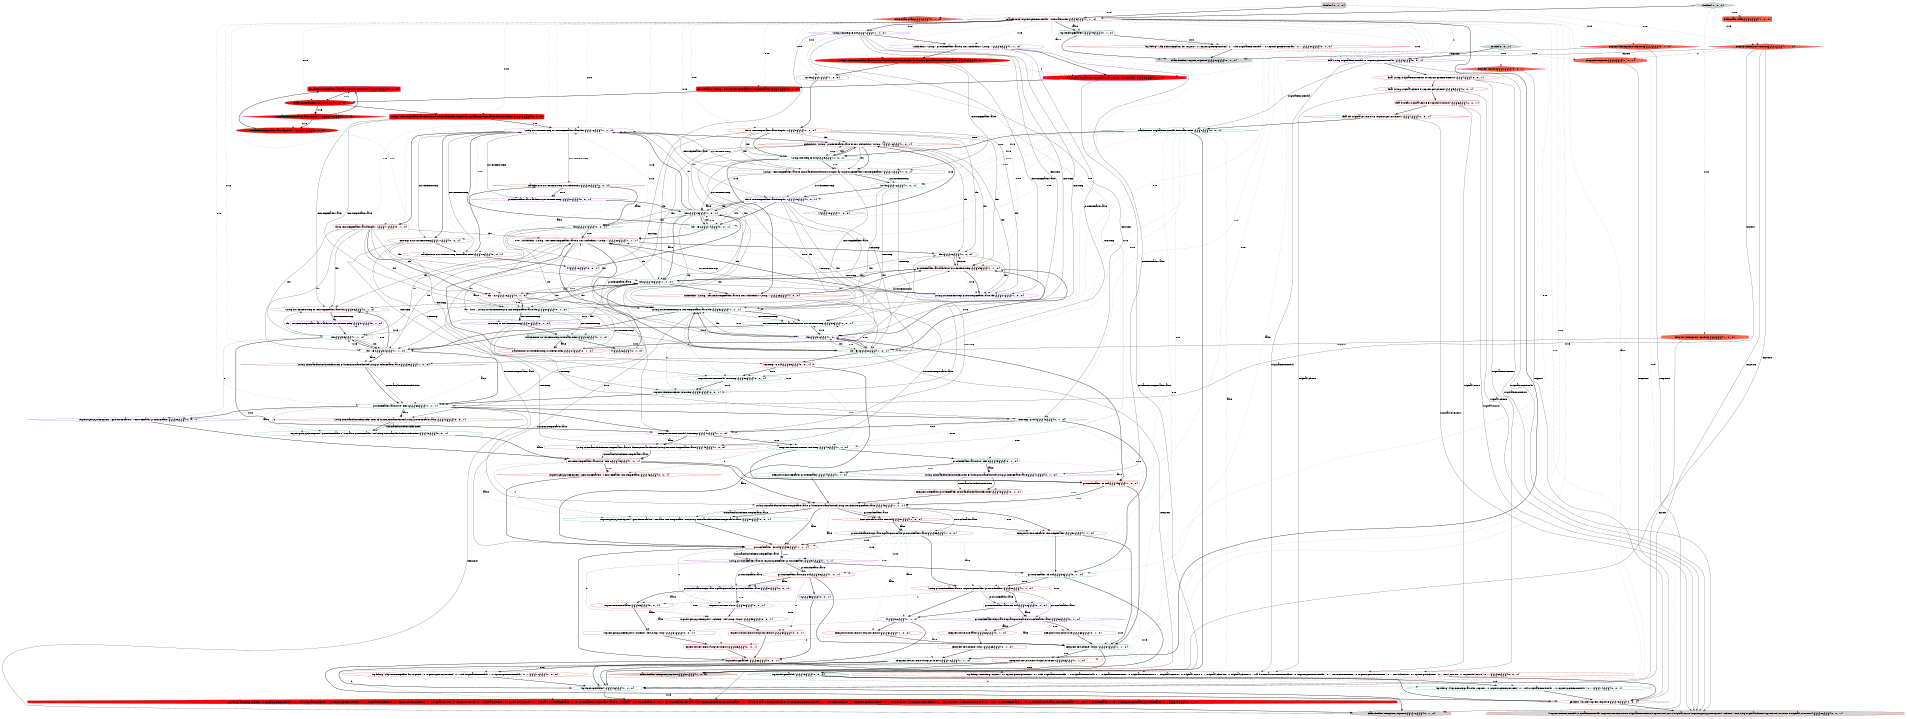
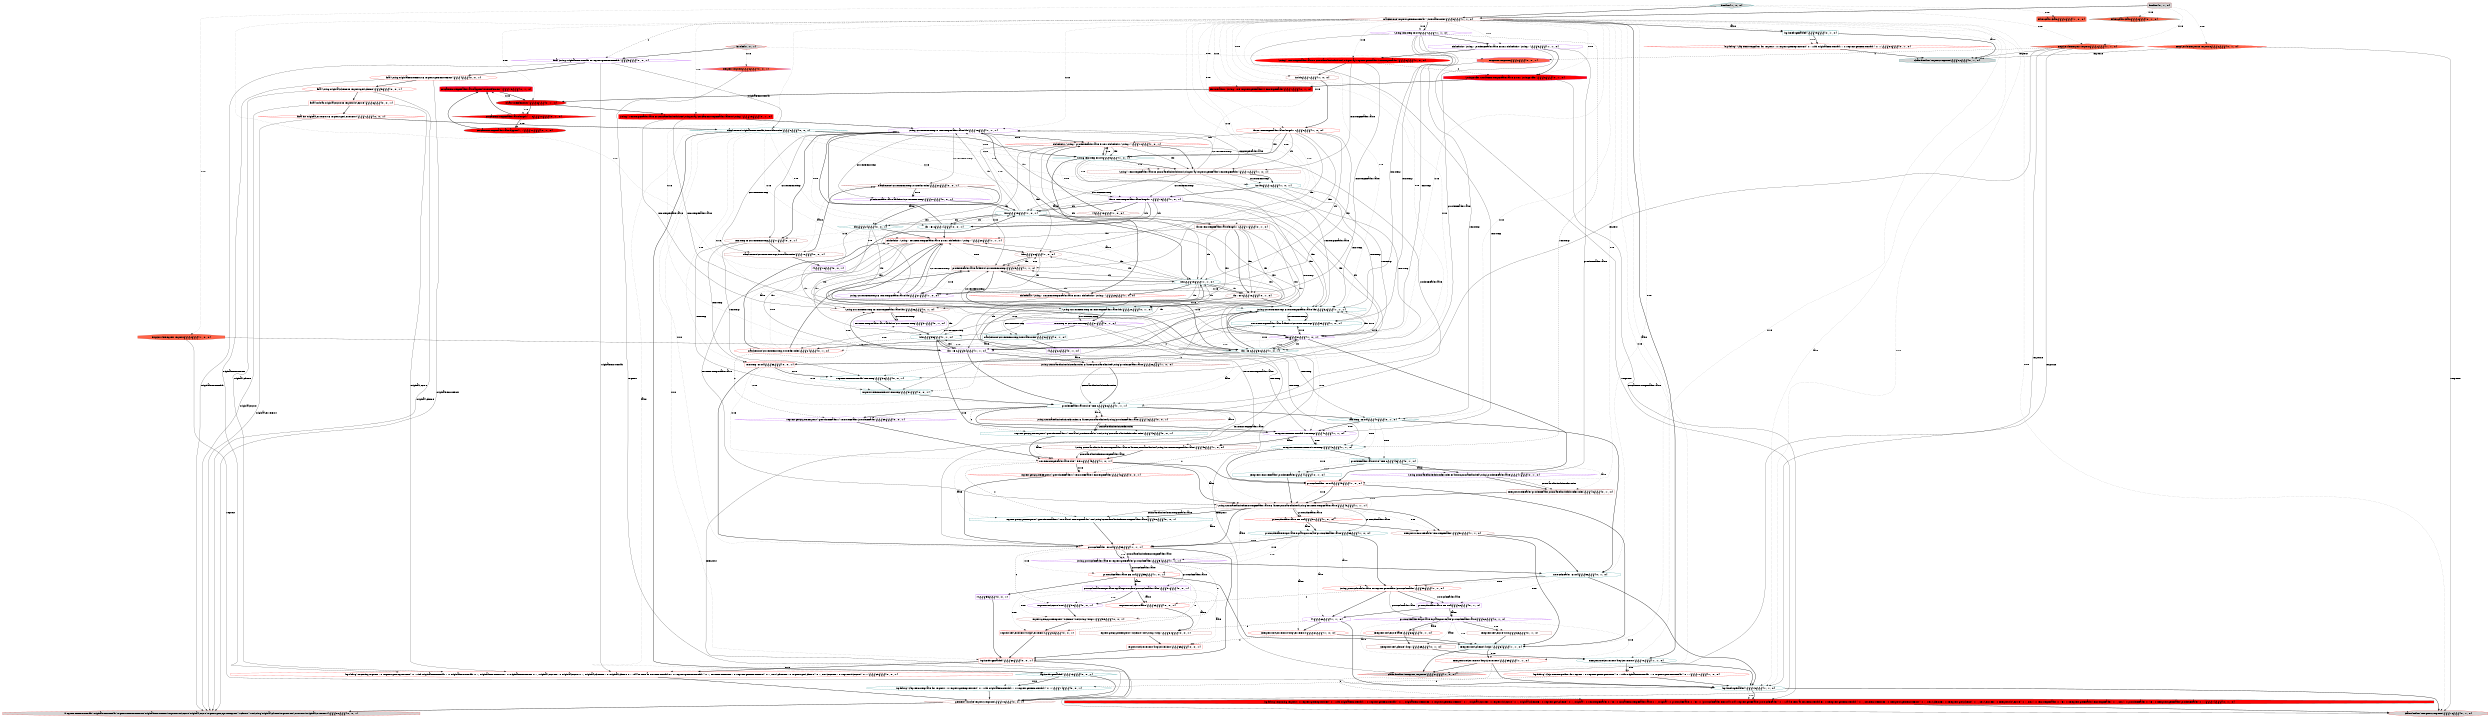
(1501, 47) -> (746, 47)
(818, 158) -> (1104, 158)
(627, 351) -> (1063, 351)
(932, 389) -> (1228, 357)
